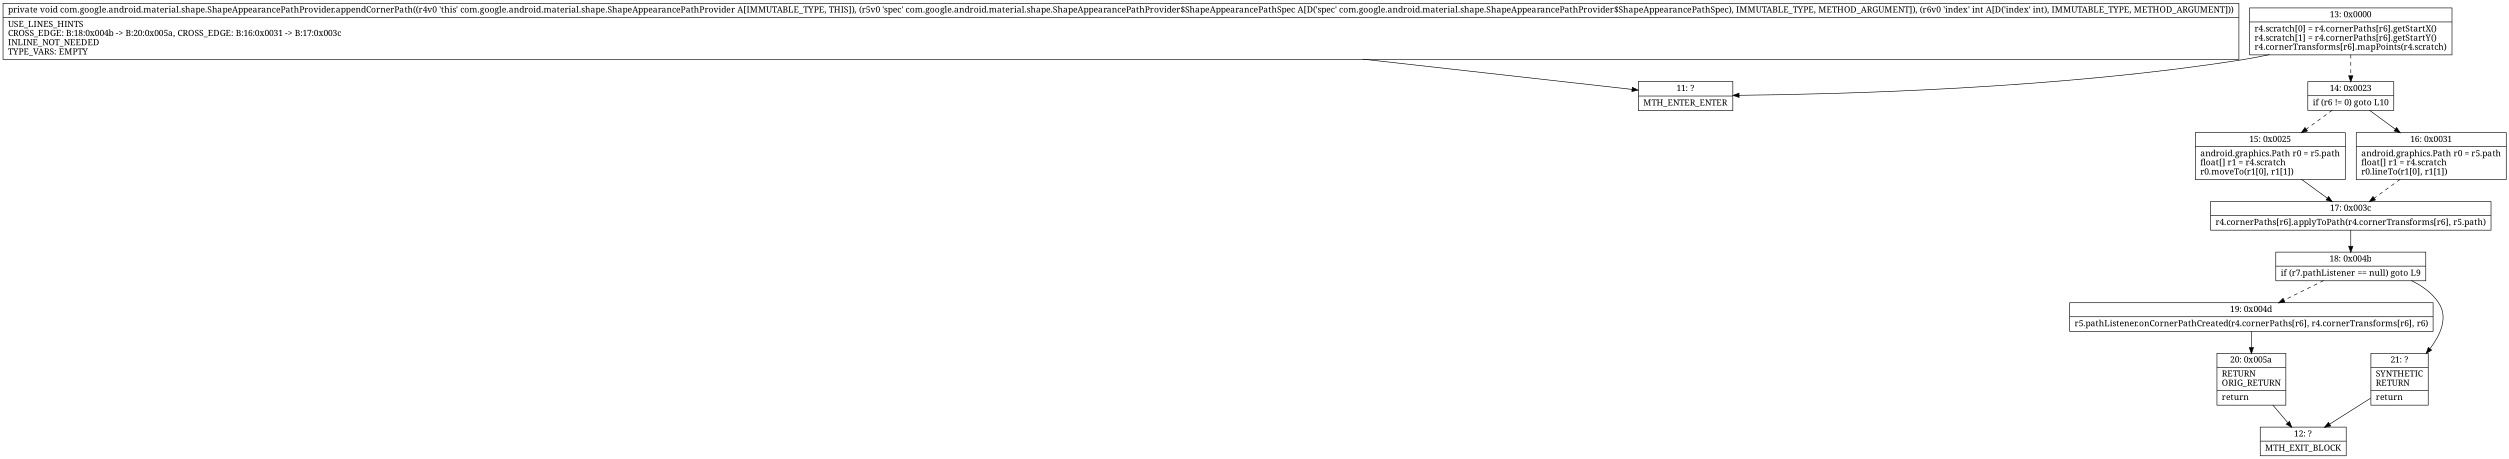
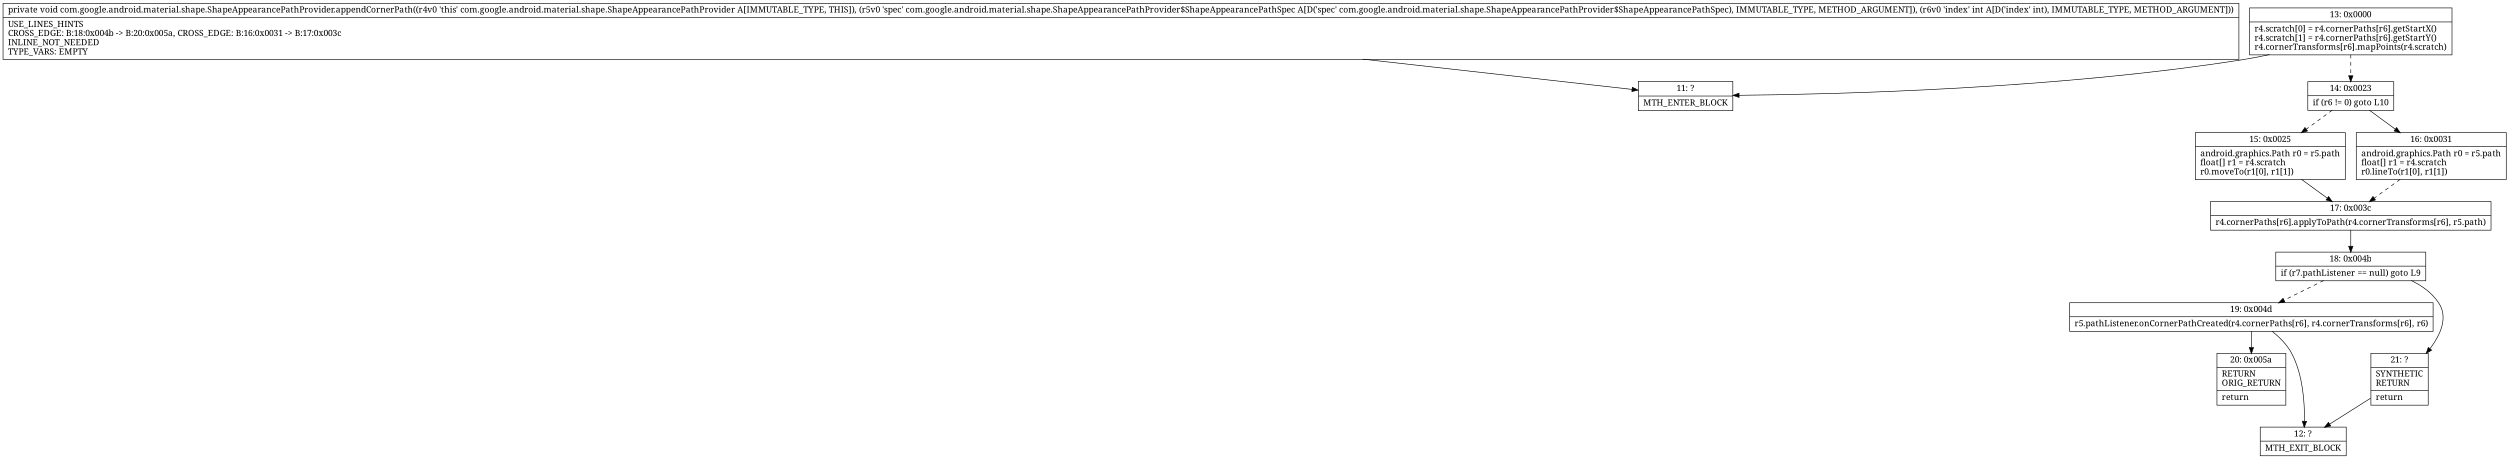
(1686, 103) -> (1686, 103)
(2280, 414) -> (2299, 372)
